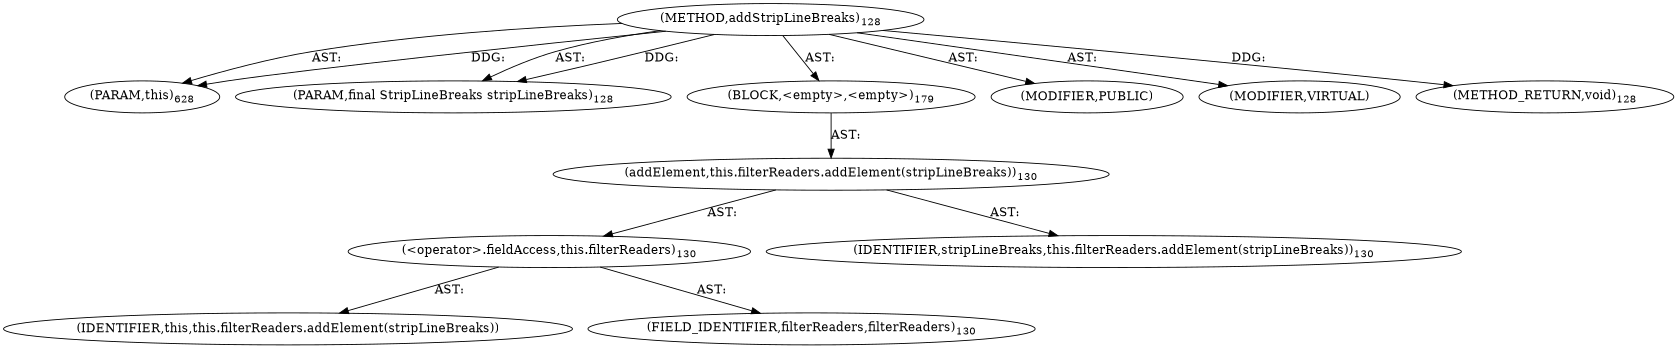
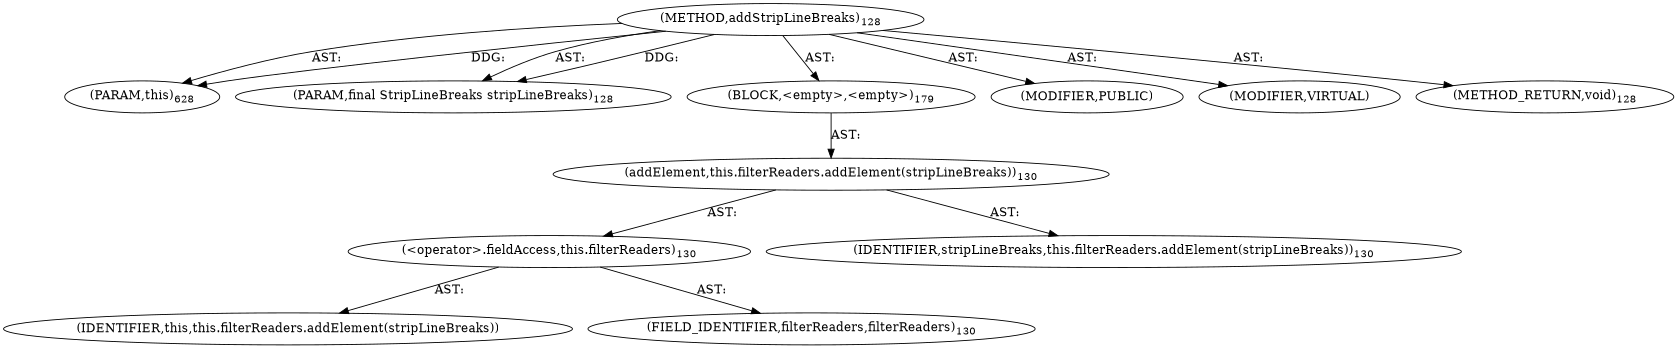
(1251, 58) -> (1251, 58)
